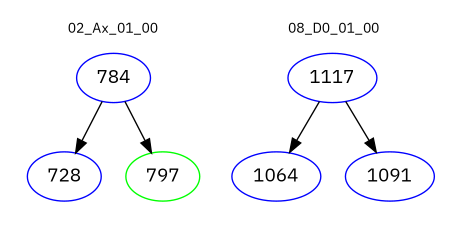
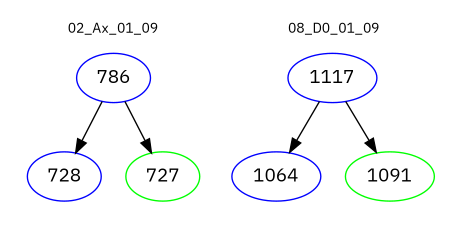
(114, 29) -> (114, 29)
(334, 29) -> (334, 29)
(114, 78) -> (114, 78)
(163, 176) -> (163, 176)
(390, 176) -> (390, 176)
